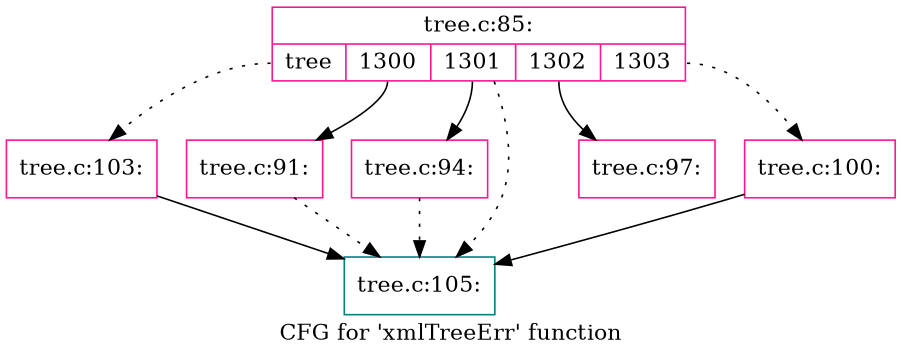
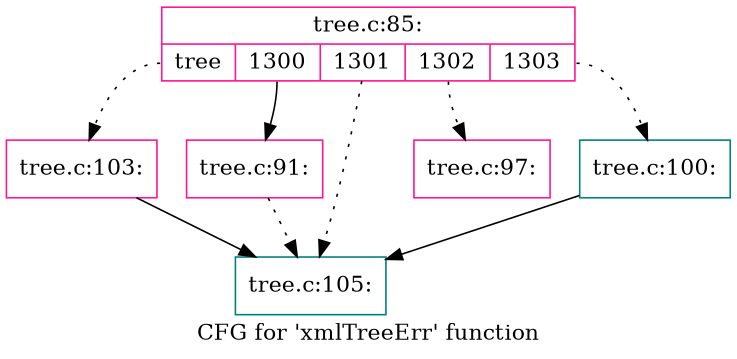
(566, 108) -> (451, 104)
(420, 169) -> none
(820, 169) -> (655, 169)
